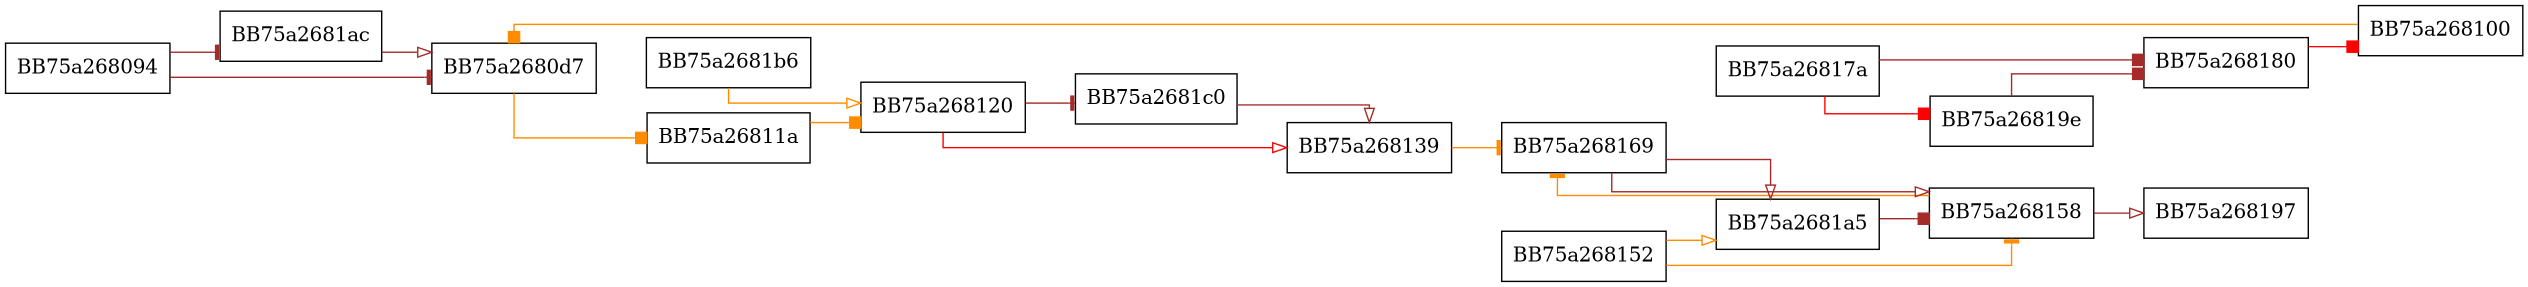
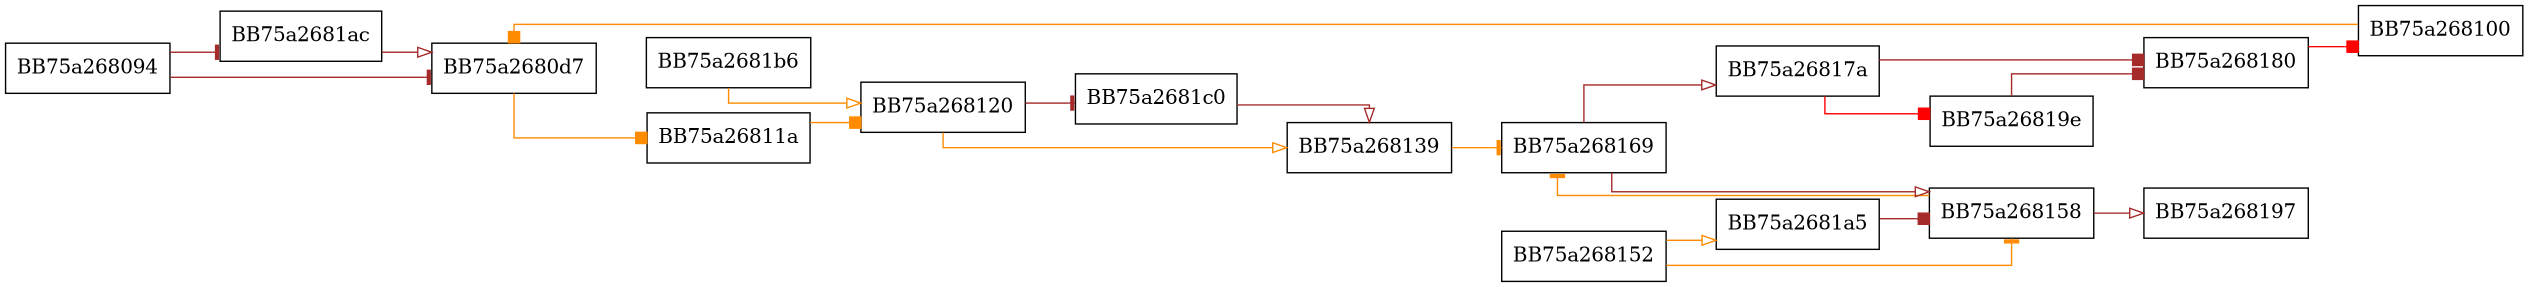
(1100, 148) -> (1100, 148)
(1731, 160) -> (1624, 85)
